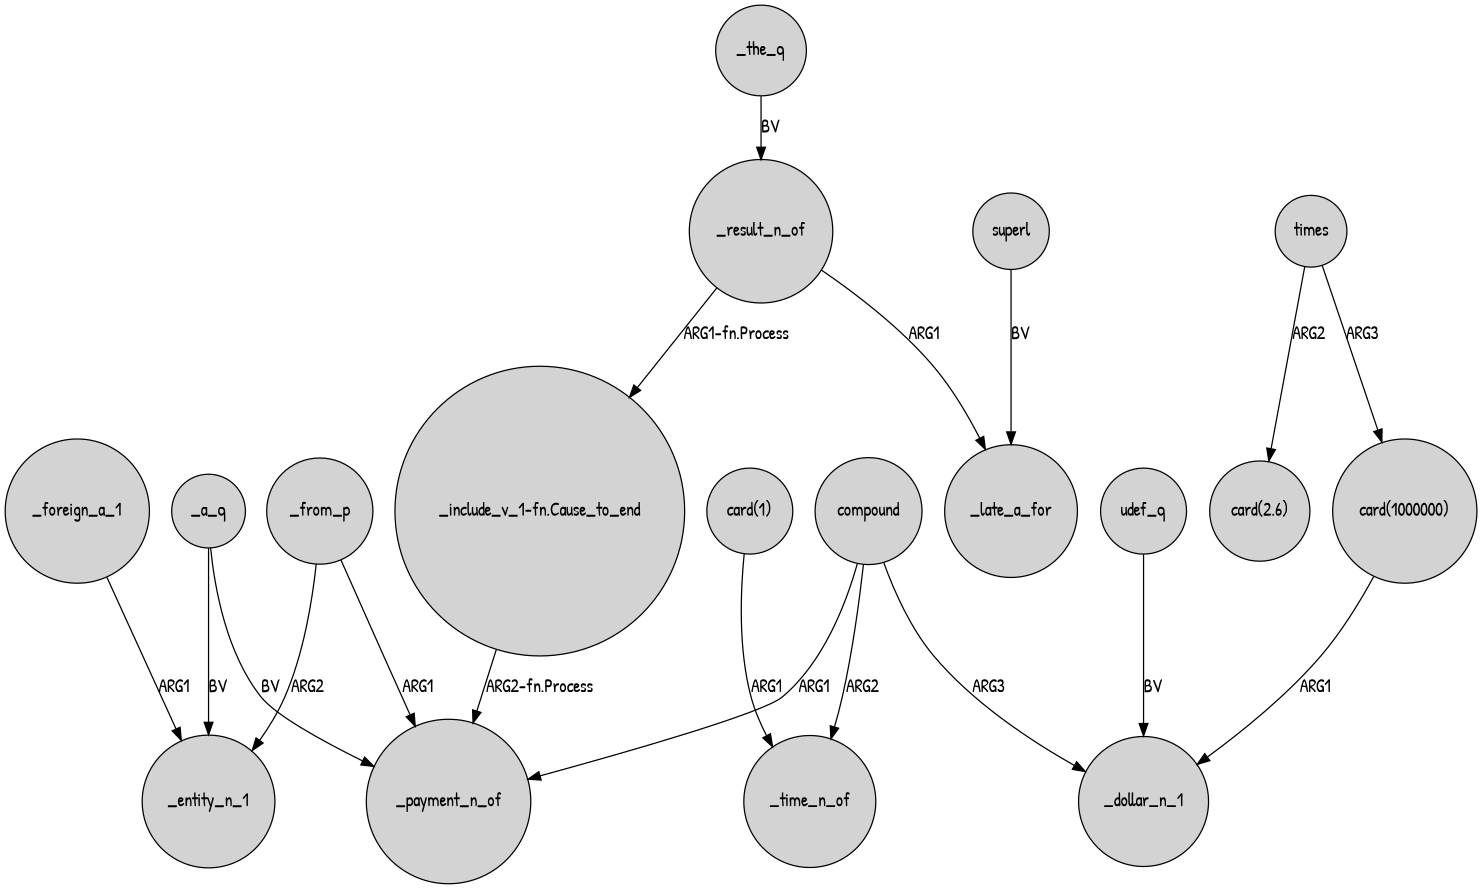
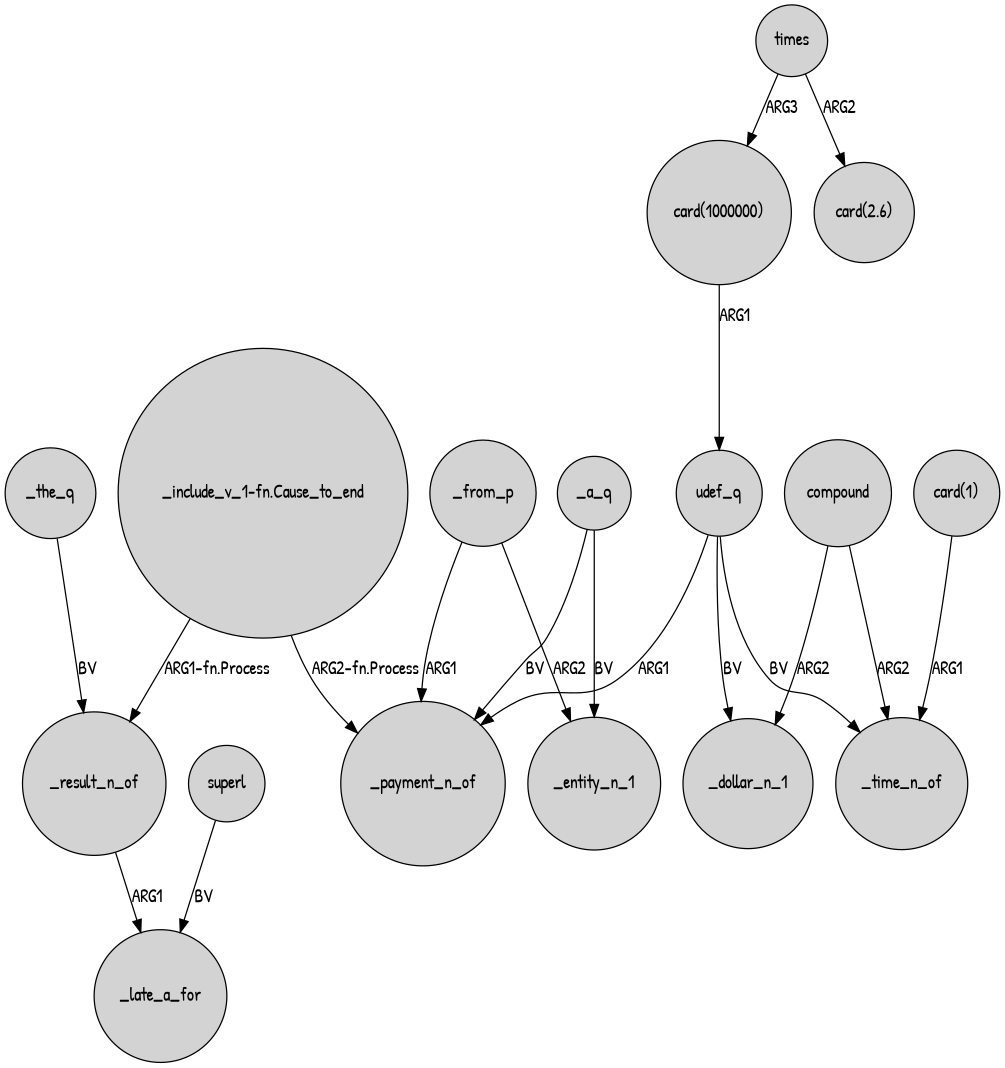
(677, 338) -> (163, 665)
(77, 511) -> none
none -> (753, 655)
(1302, 677) -> (719, 361)
(989, 688) -> (814, 670)
(737, 717) -> (632, 667)
